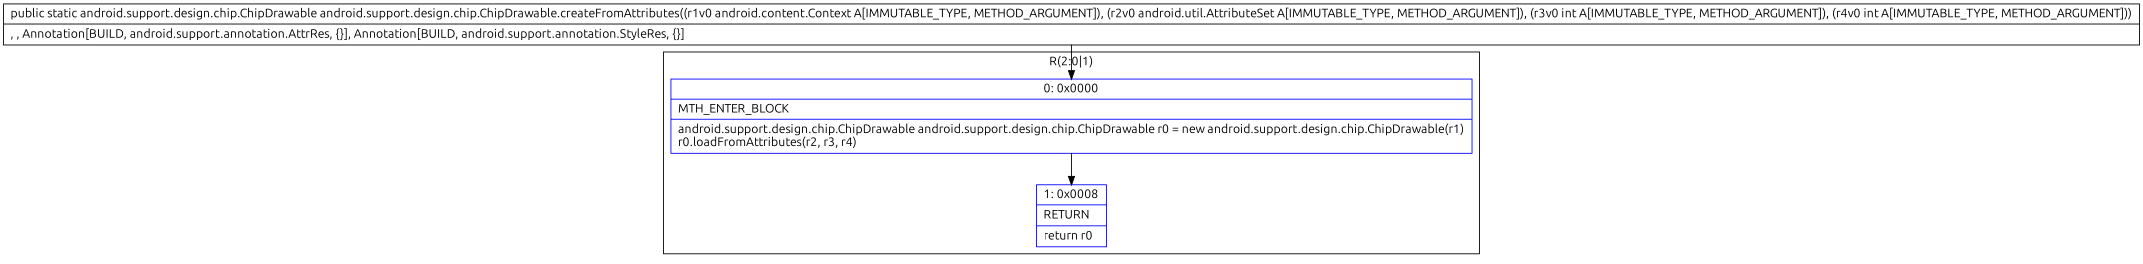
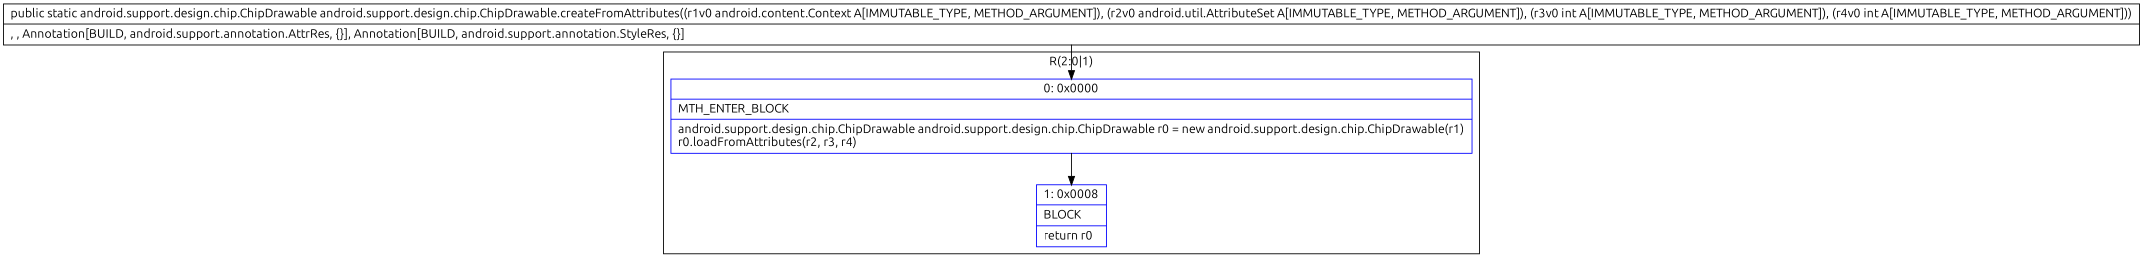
(1067, 215) -> (1062, 215)
